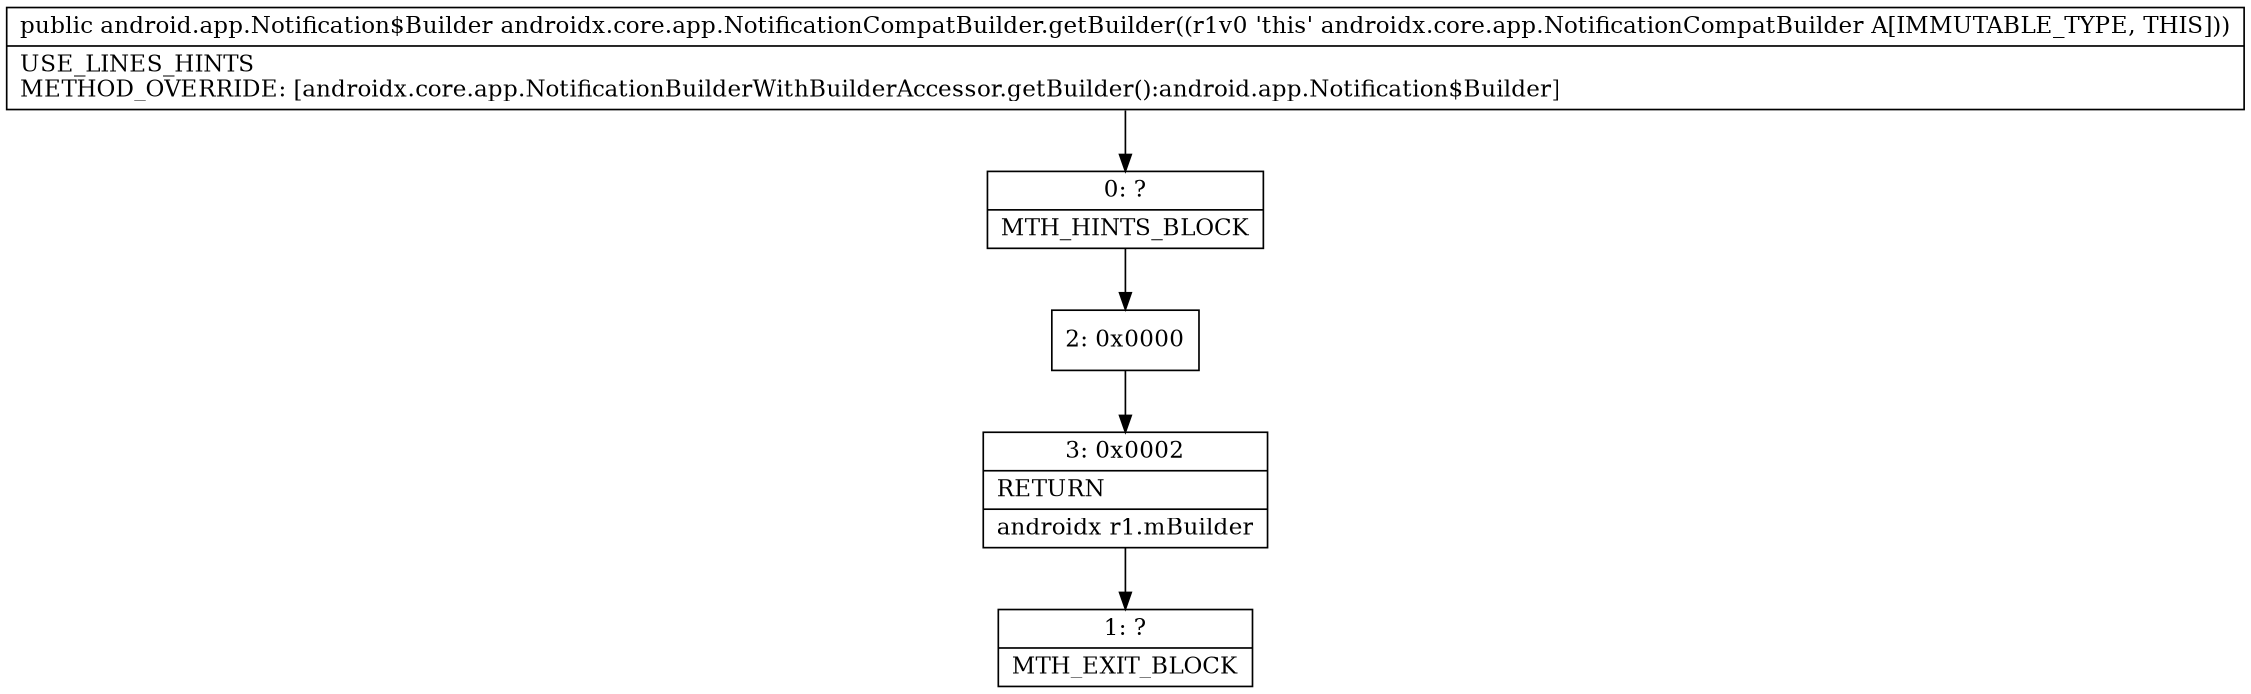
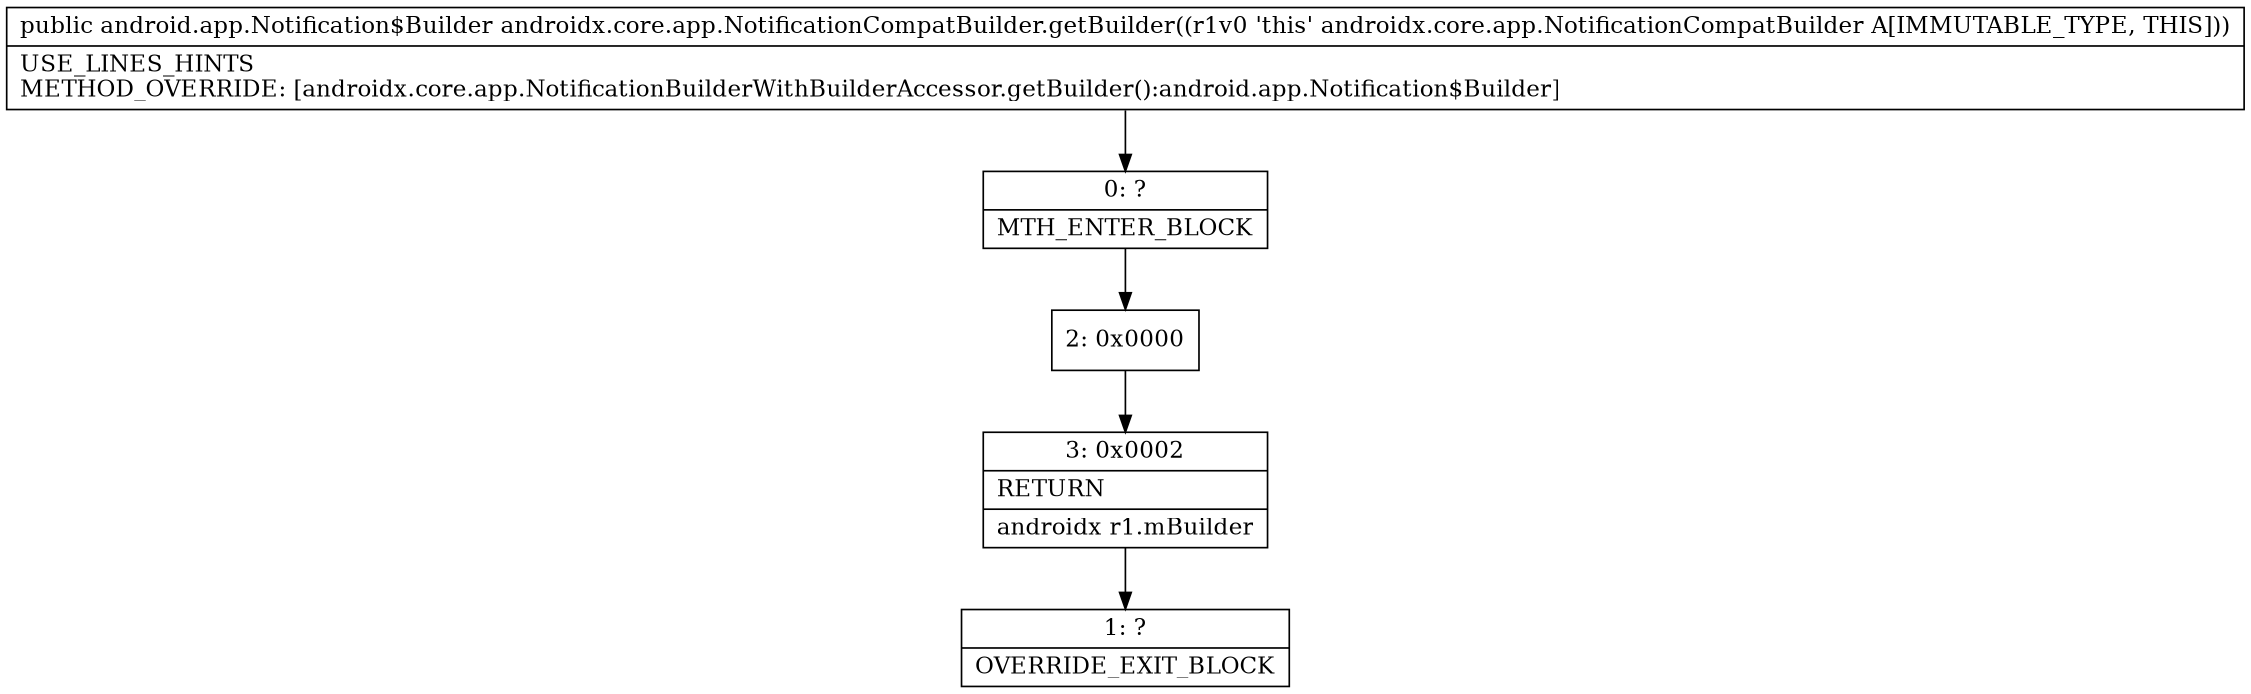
(1125, 228) -> (1125, 228)
(1125, 666) -> (1125, 666)
